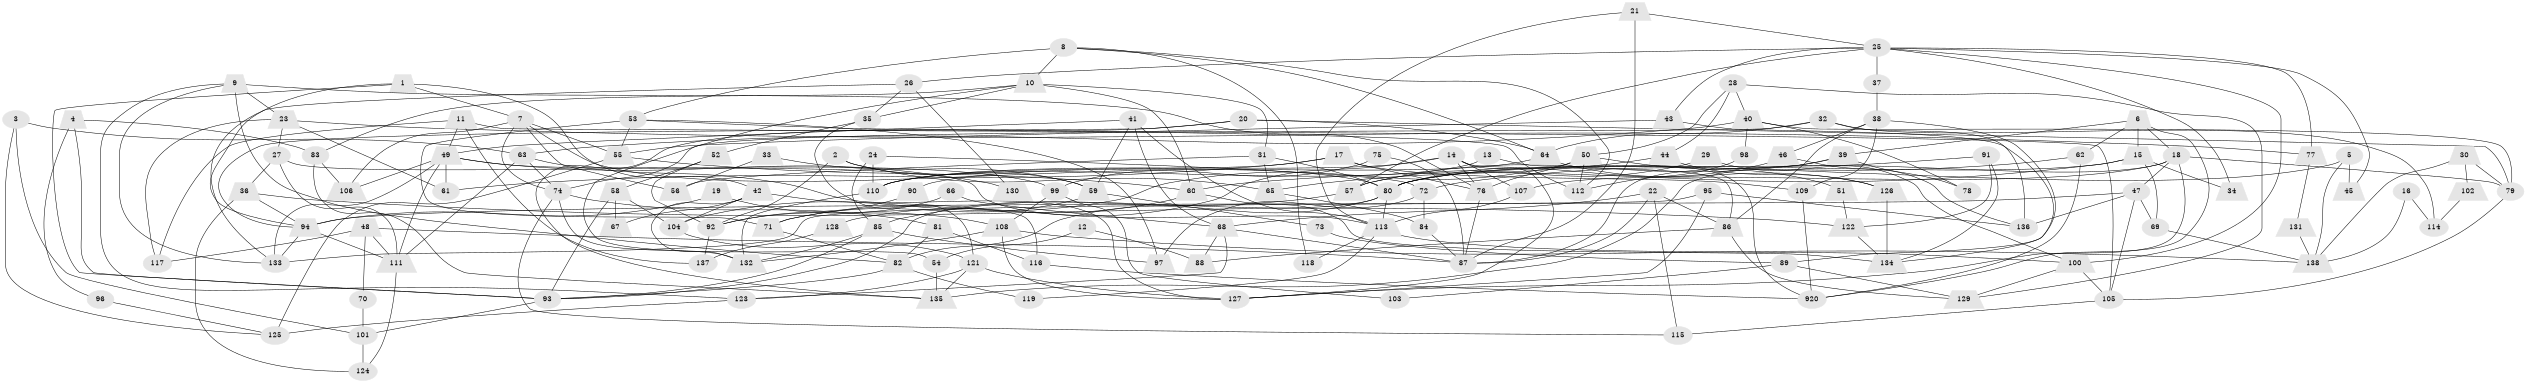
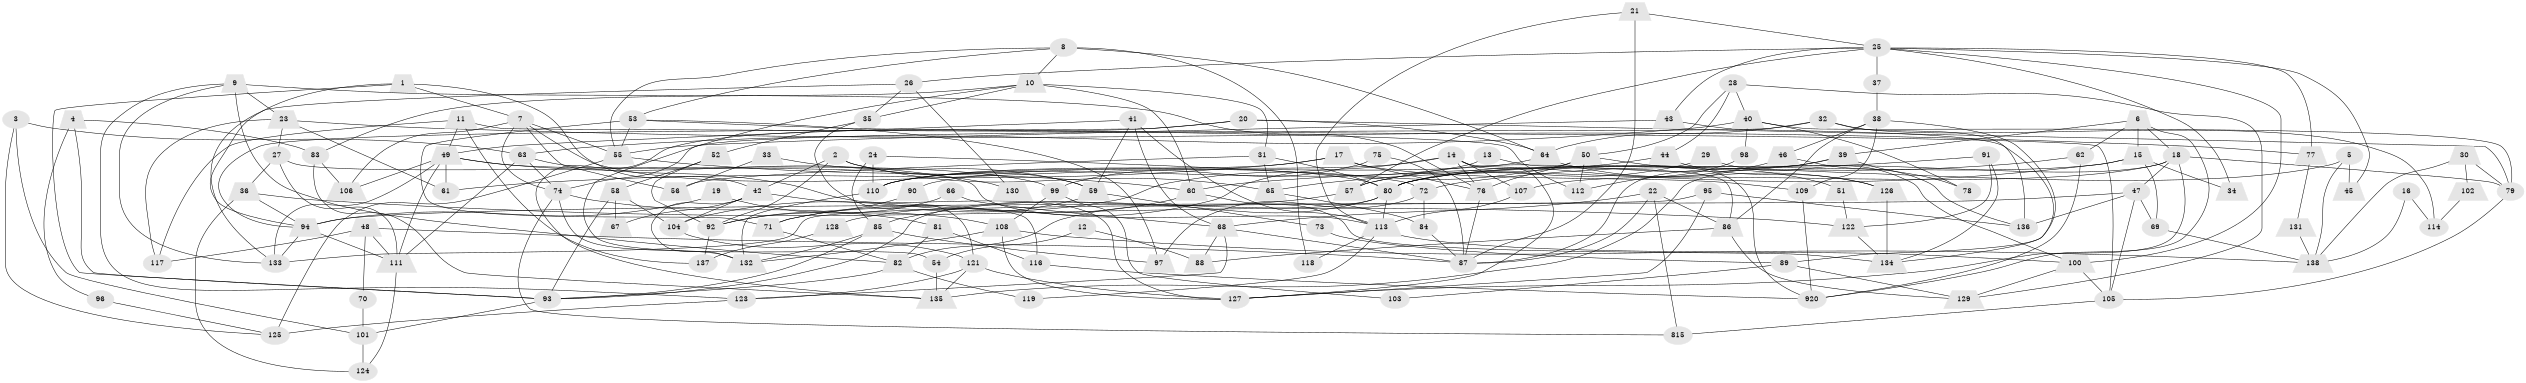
(1375, 79) -> (808, 62)
none -> (797, 173)
(1678, 336) -> (1678, 336)
